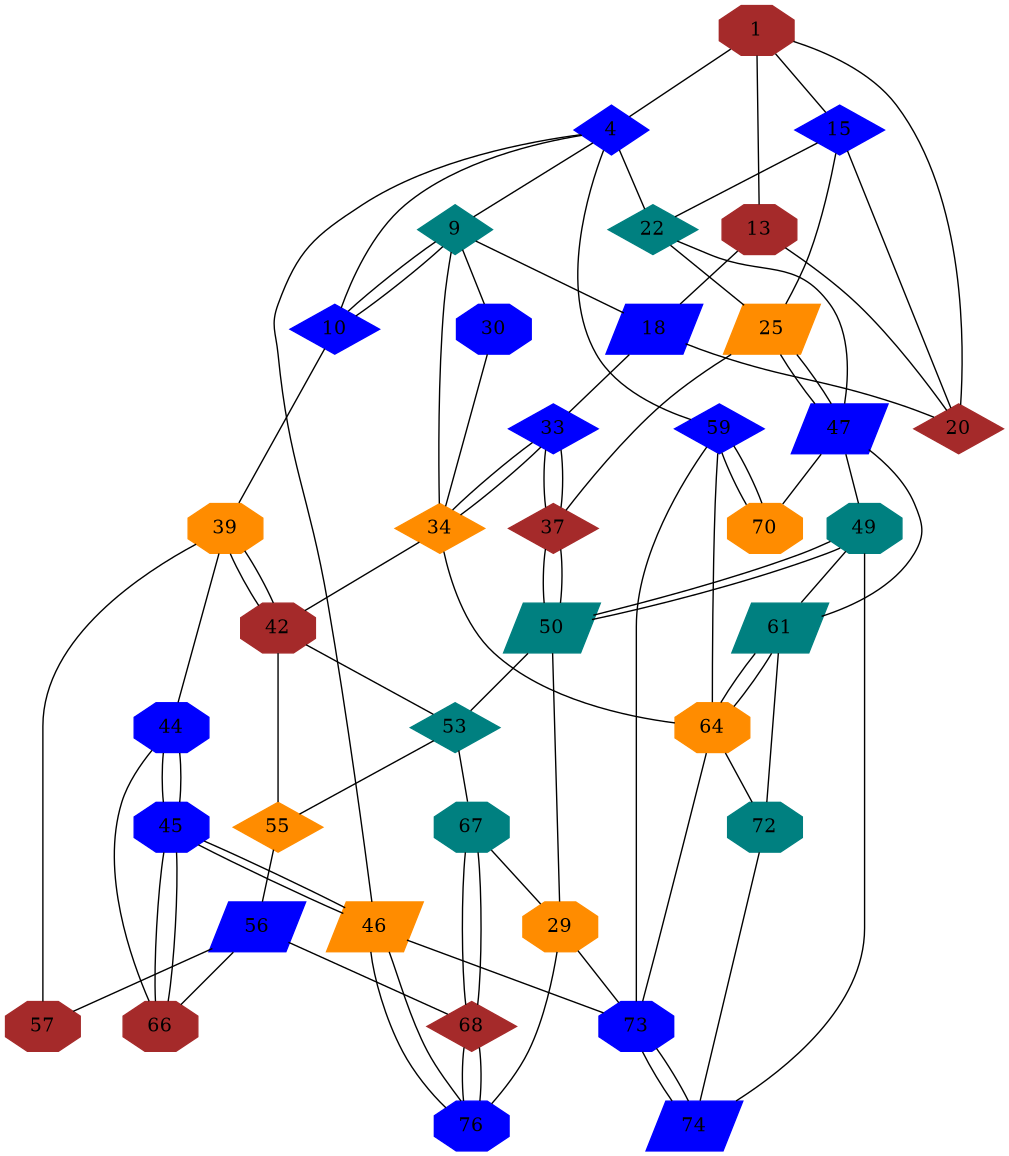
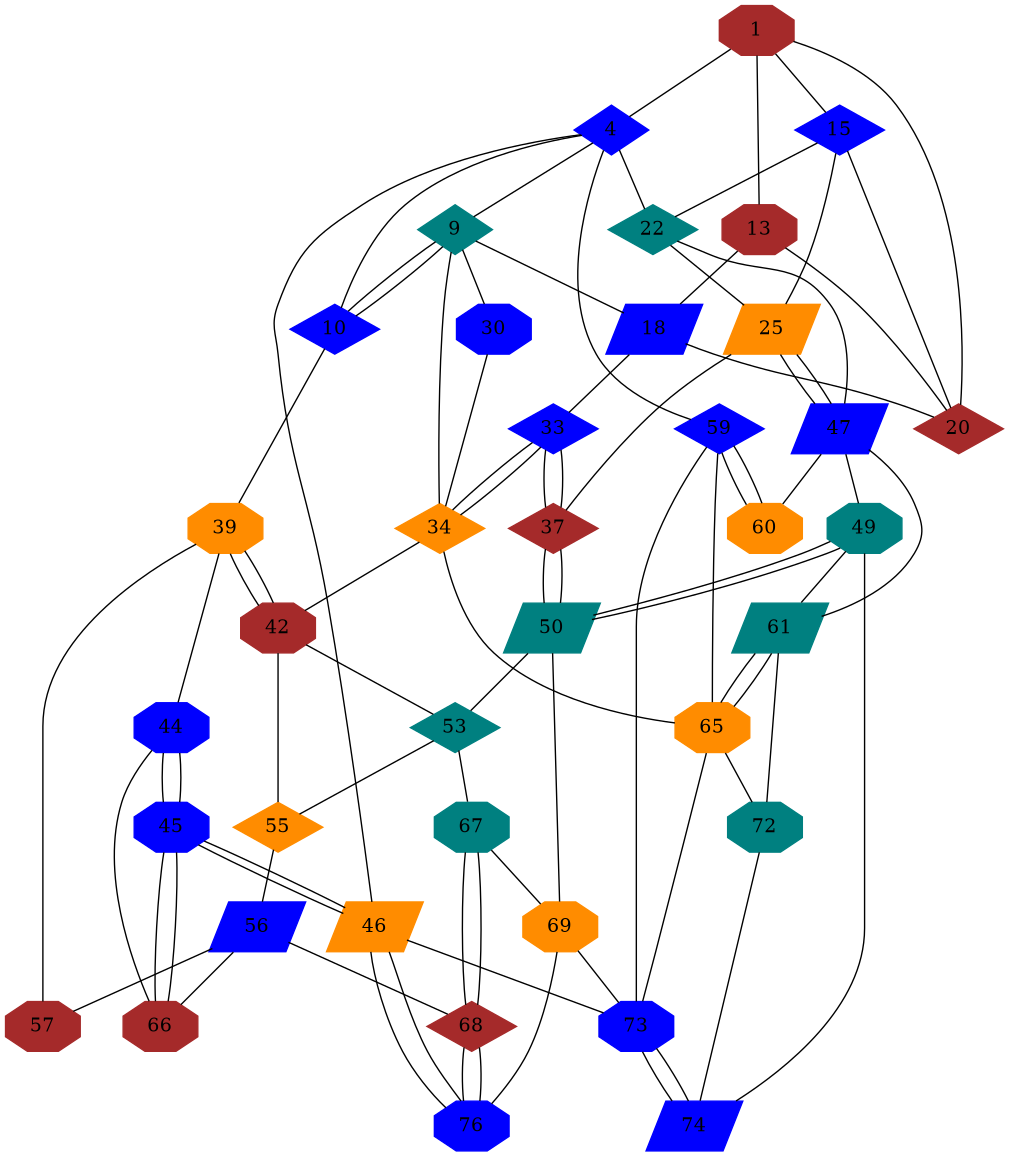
(765, 528) -> (765, 528)
(712, 728) -> (712, 728)
(560, 927) -> (560, 927)
